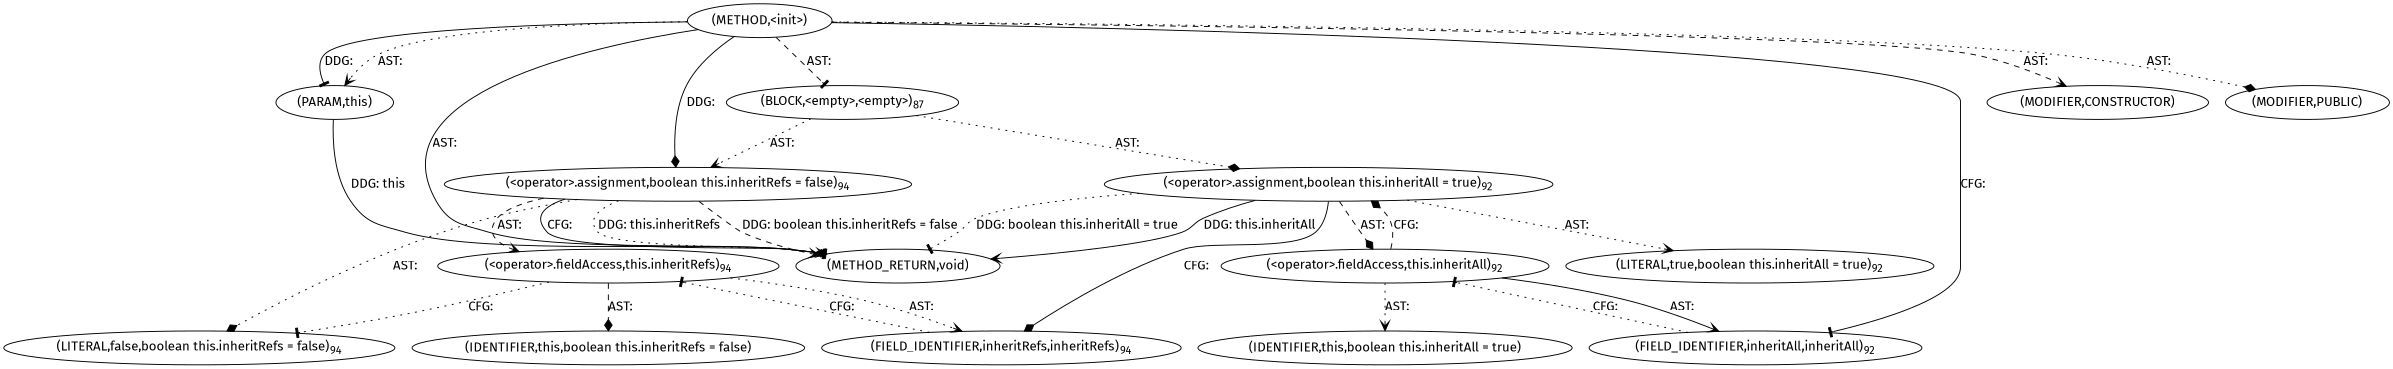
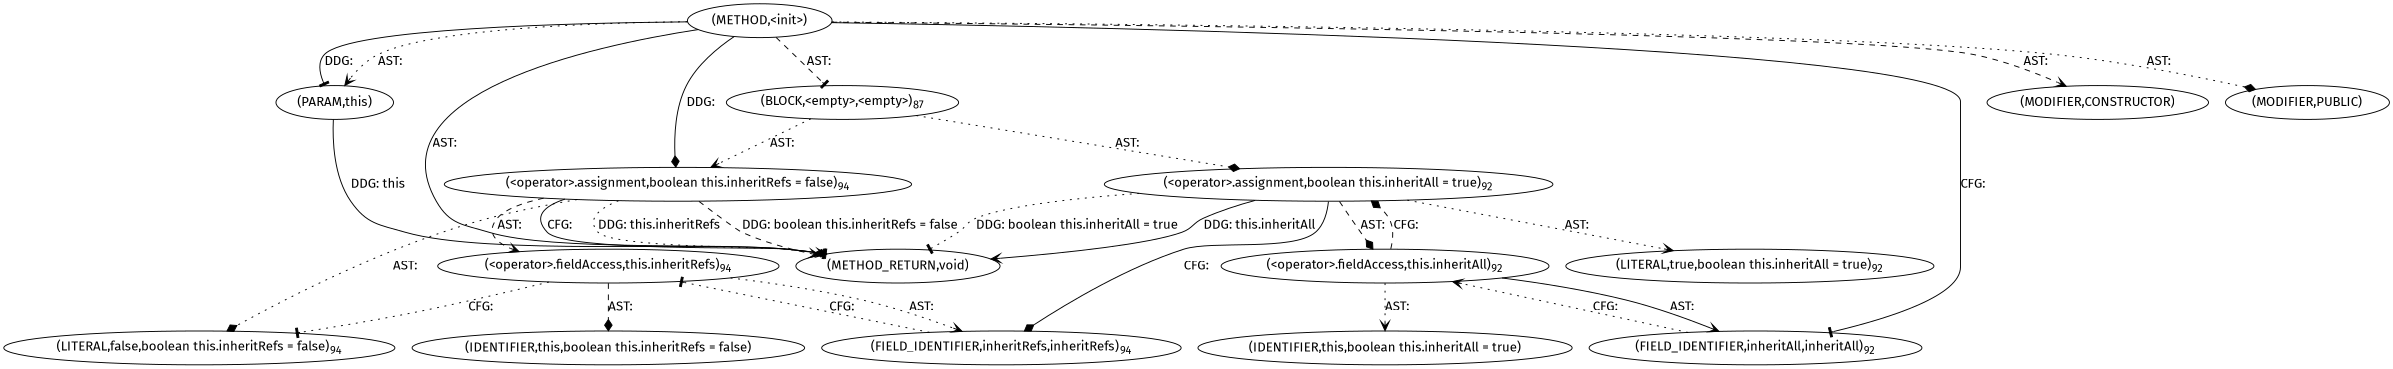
(1573, 308) -> (1573, 308)
